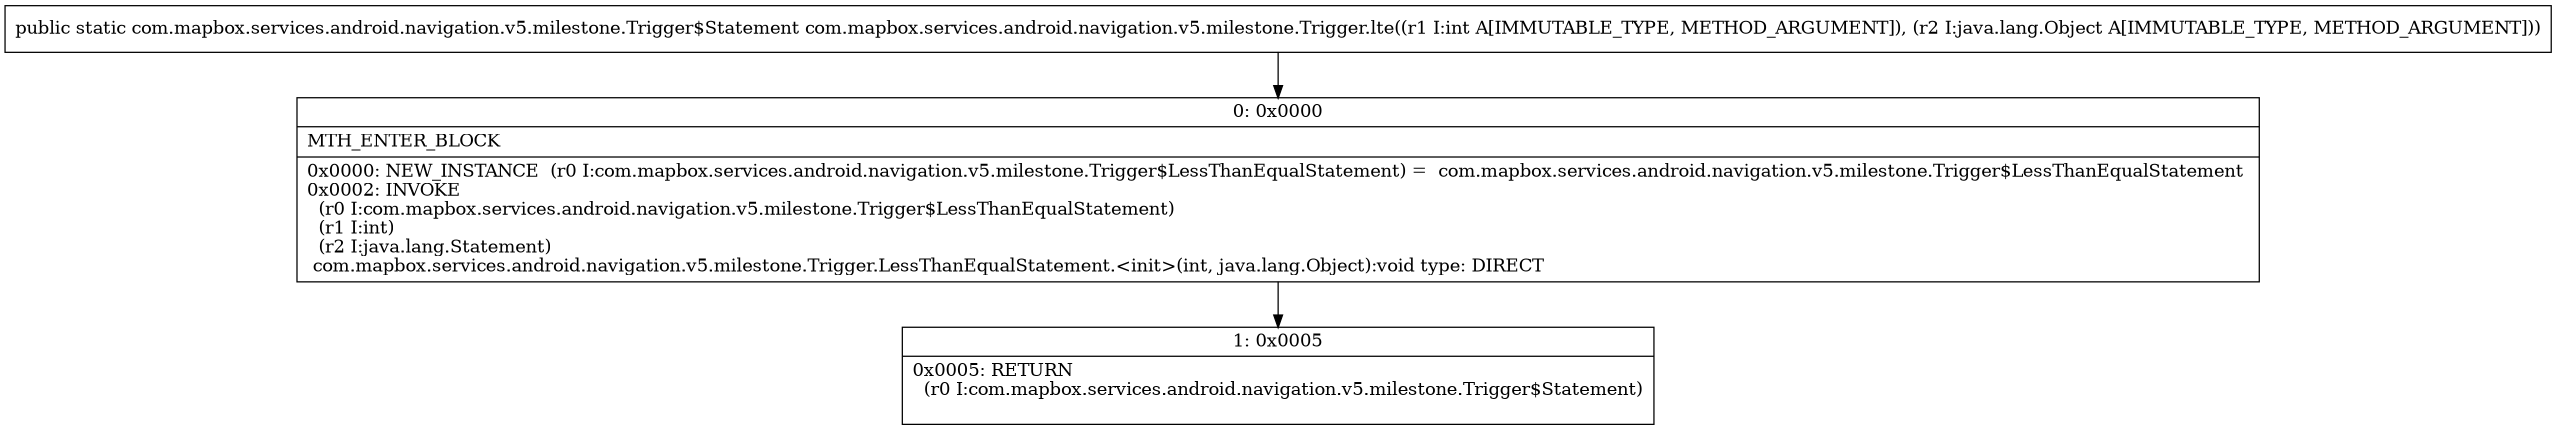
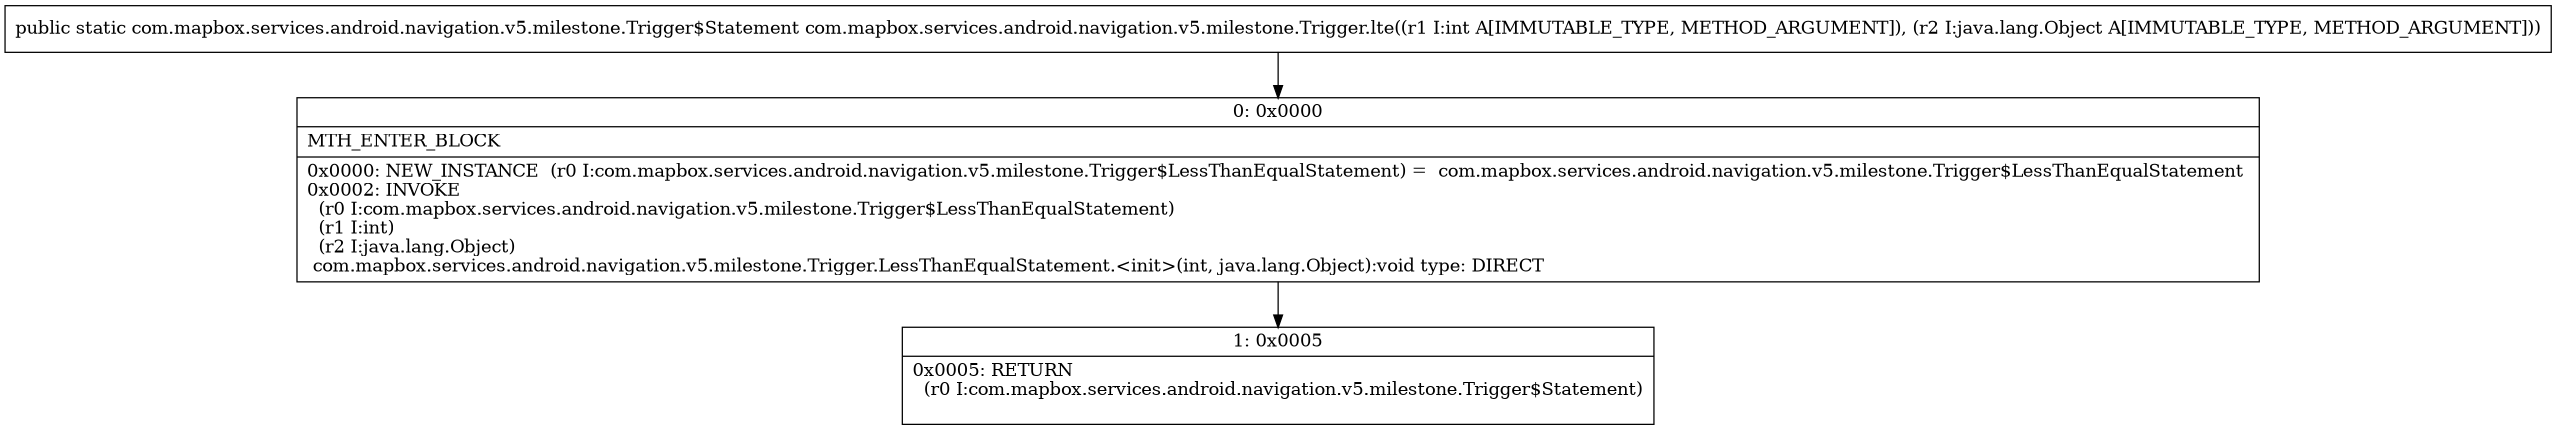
(429, 247) -> (412, 247)
